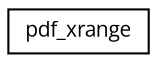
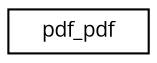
(79, 31) -> (79, 31)
